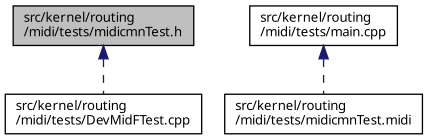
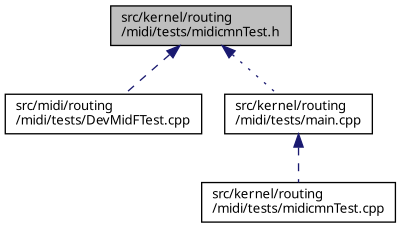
none -> (255, 74)
(103, 114) -> (103, 114)
(324, 114) -> (299, 202)
